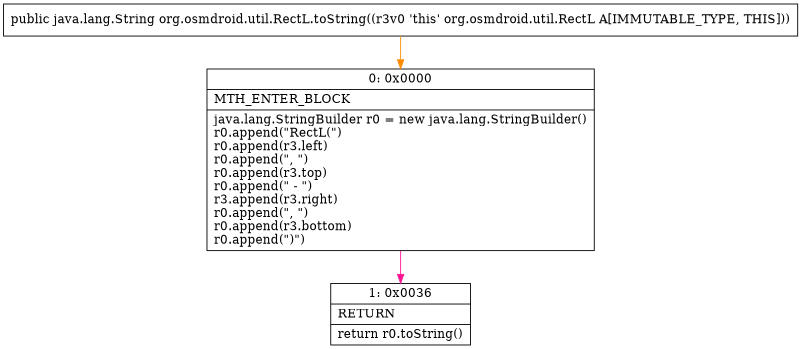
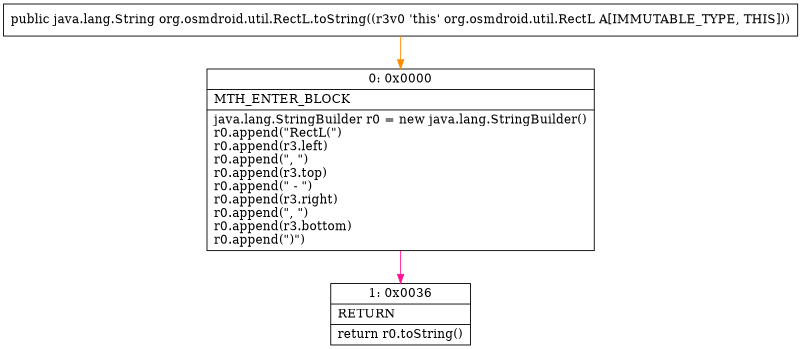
(276, 200) -> (276, 200)
